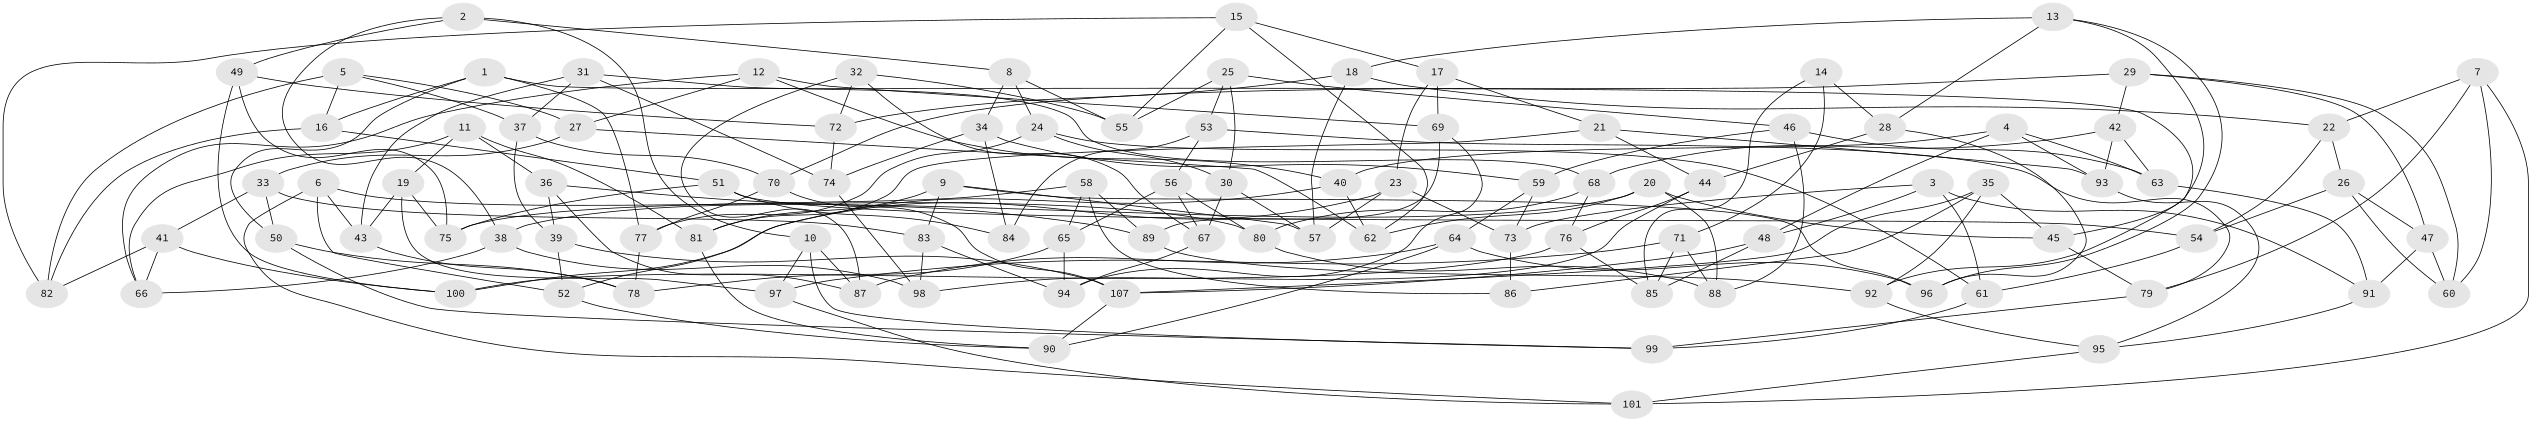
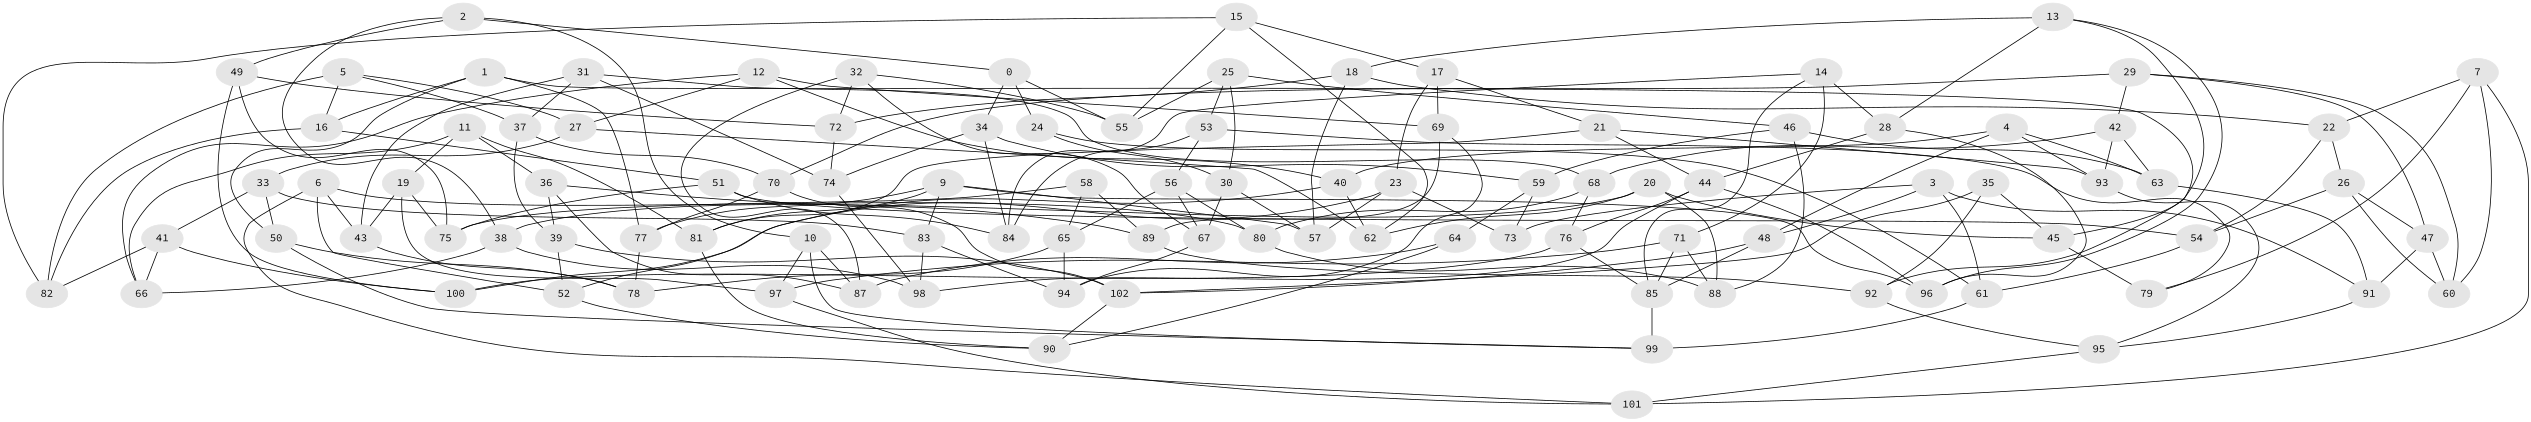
(1010, 72) -> (1010, 72)
none -> (1375, 96)
(863, 194) -> (729, 211)
(1802, 264) -> (1837, 235)
(1120, 294) -> (1120, 294)
(1510, 294) -> none
(1956, 315) -> (1652, 322)
